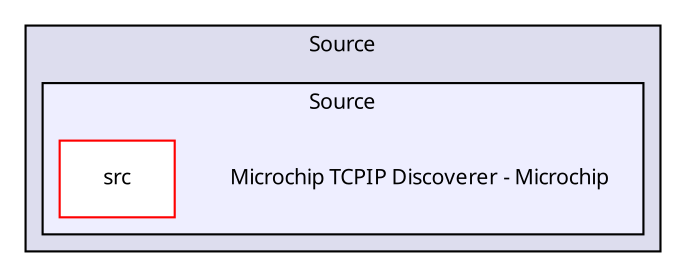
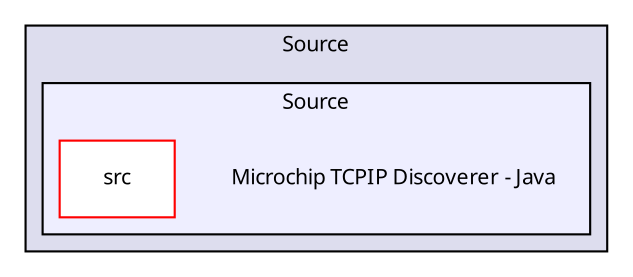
(420, 179) -> (394, 179)
